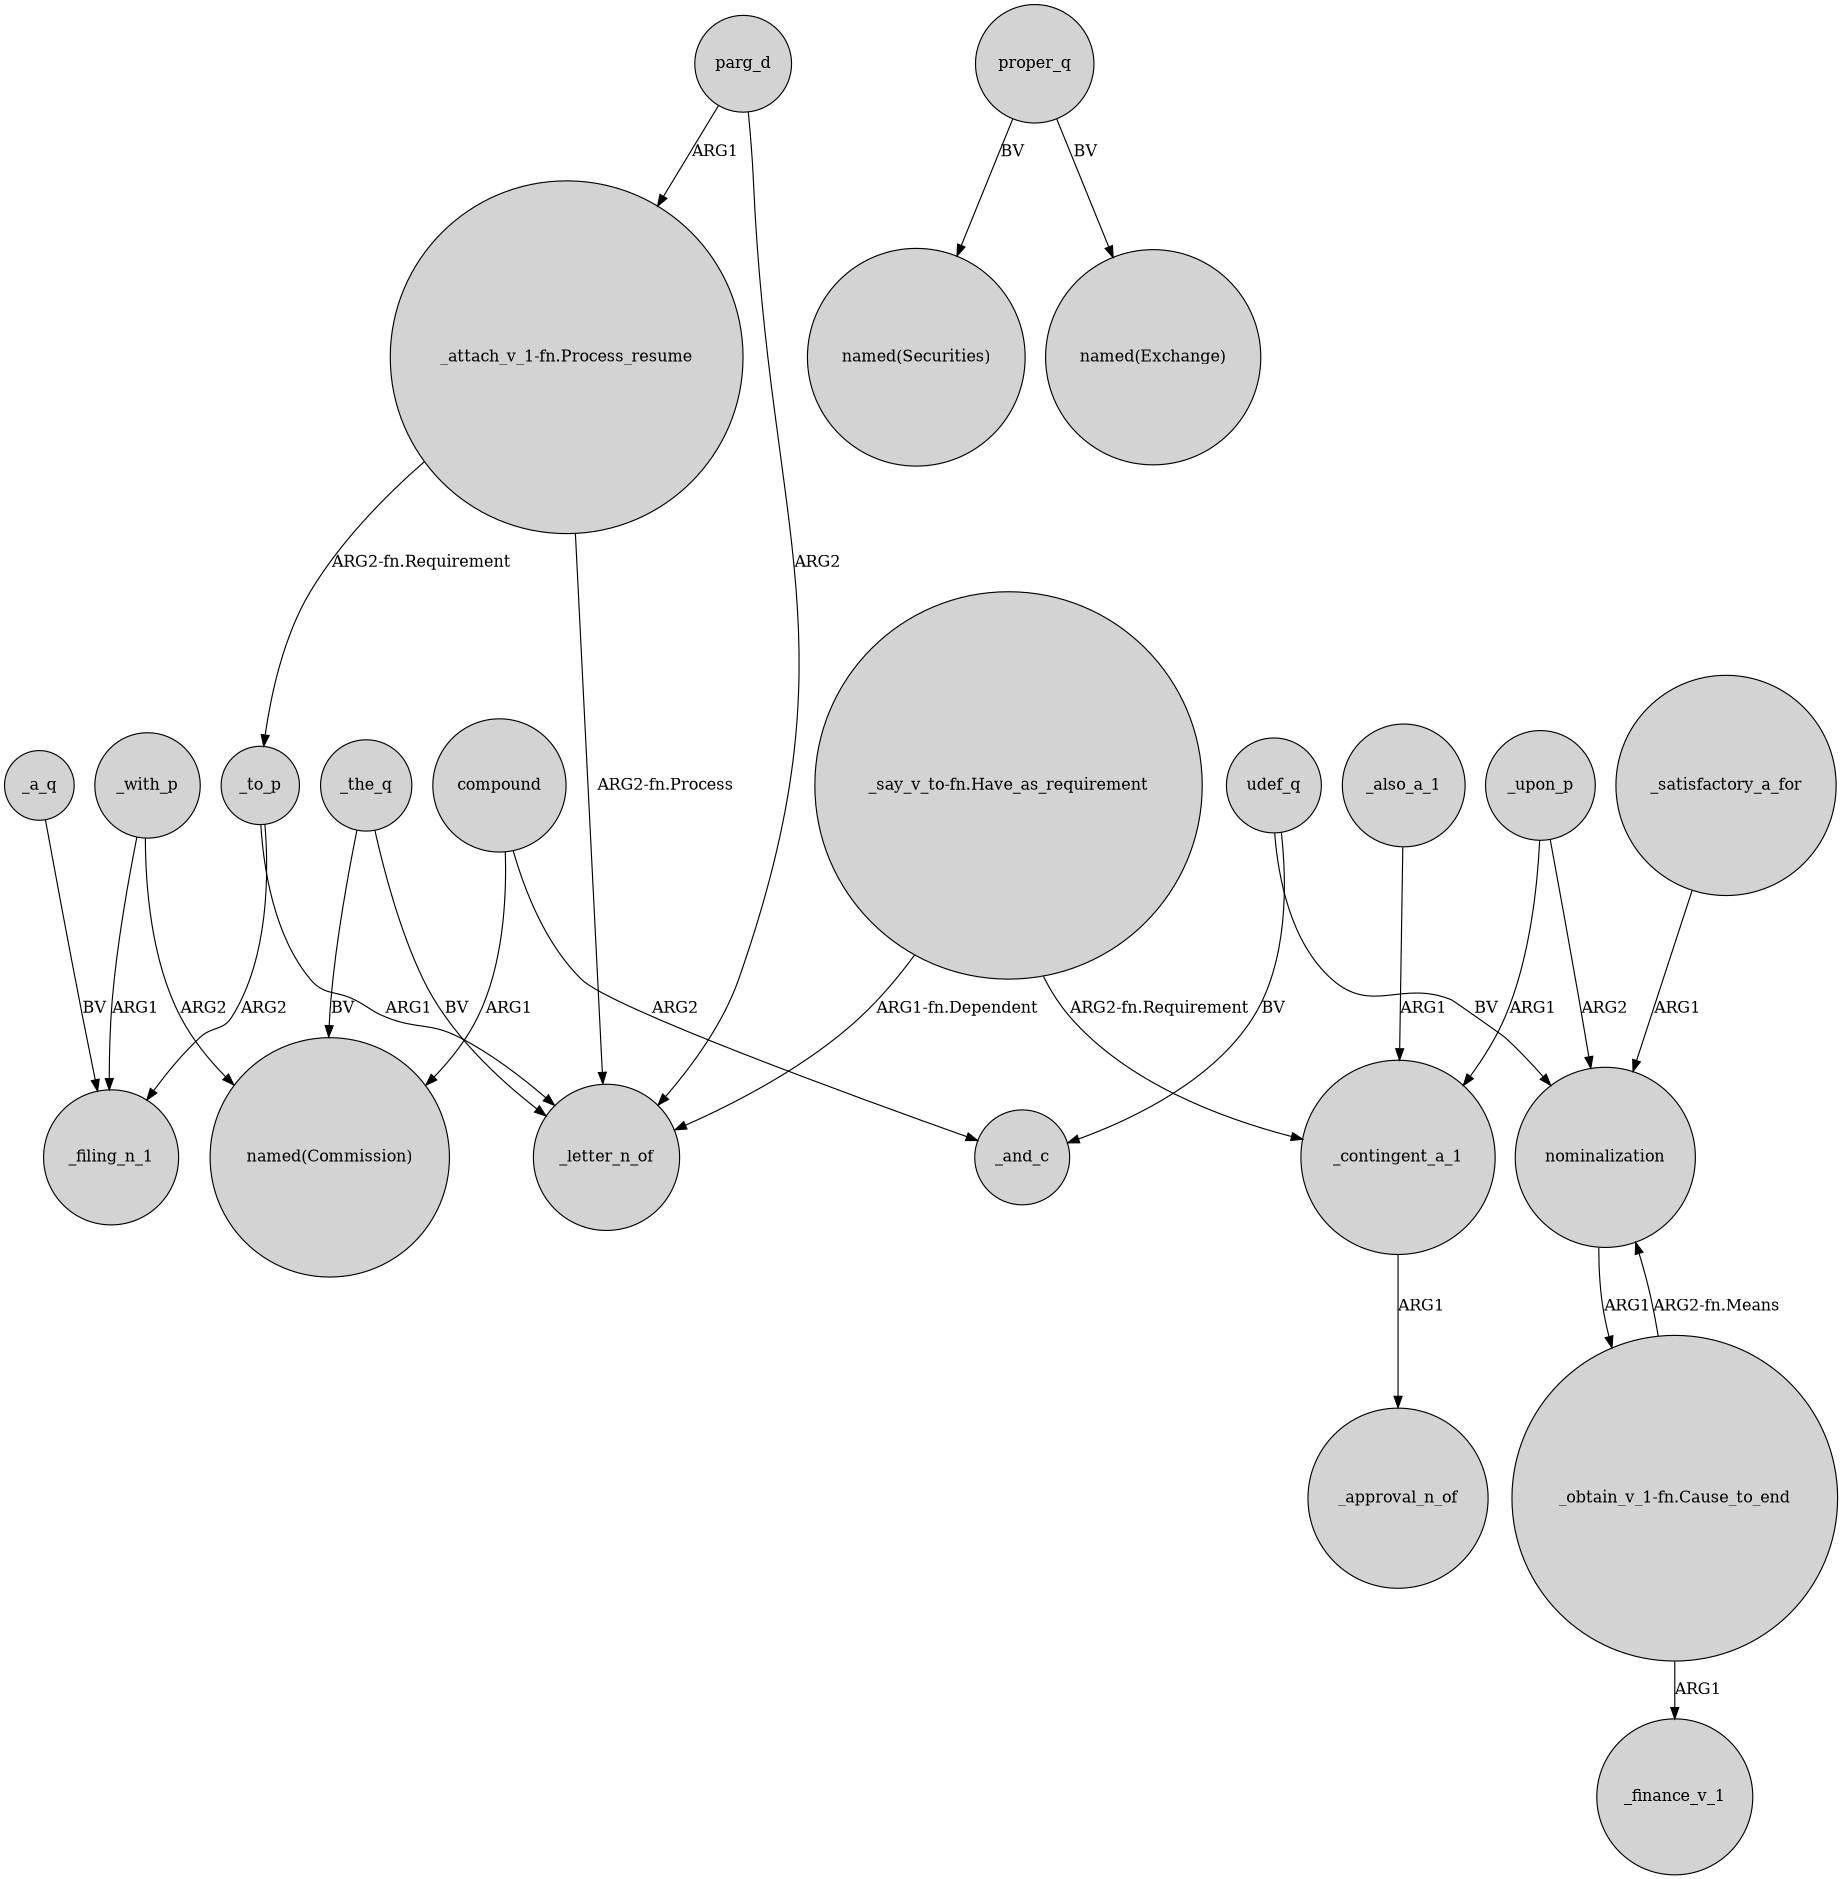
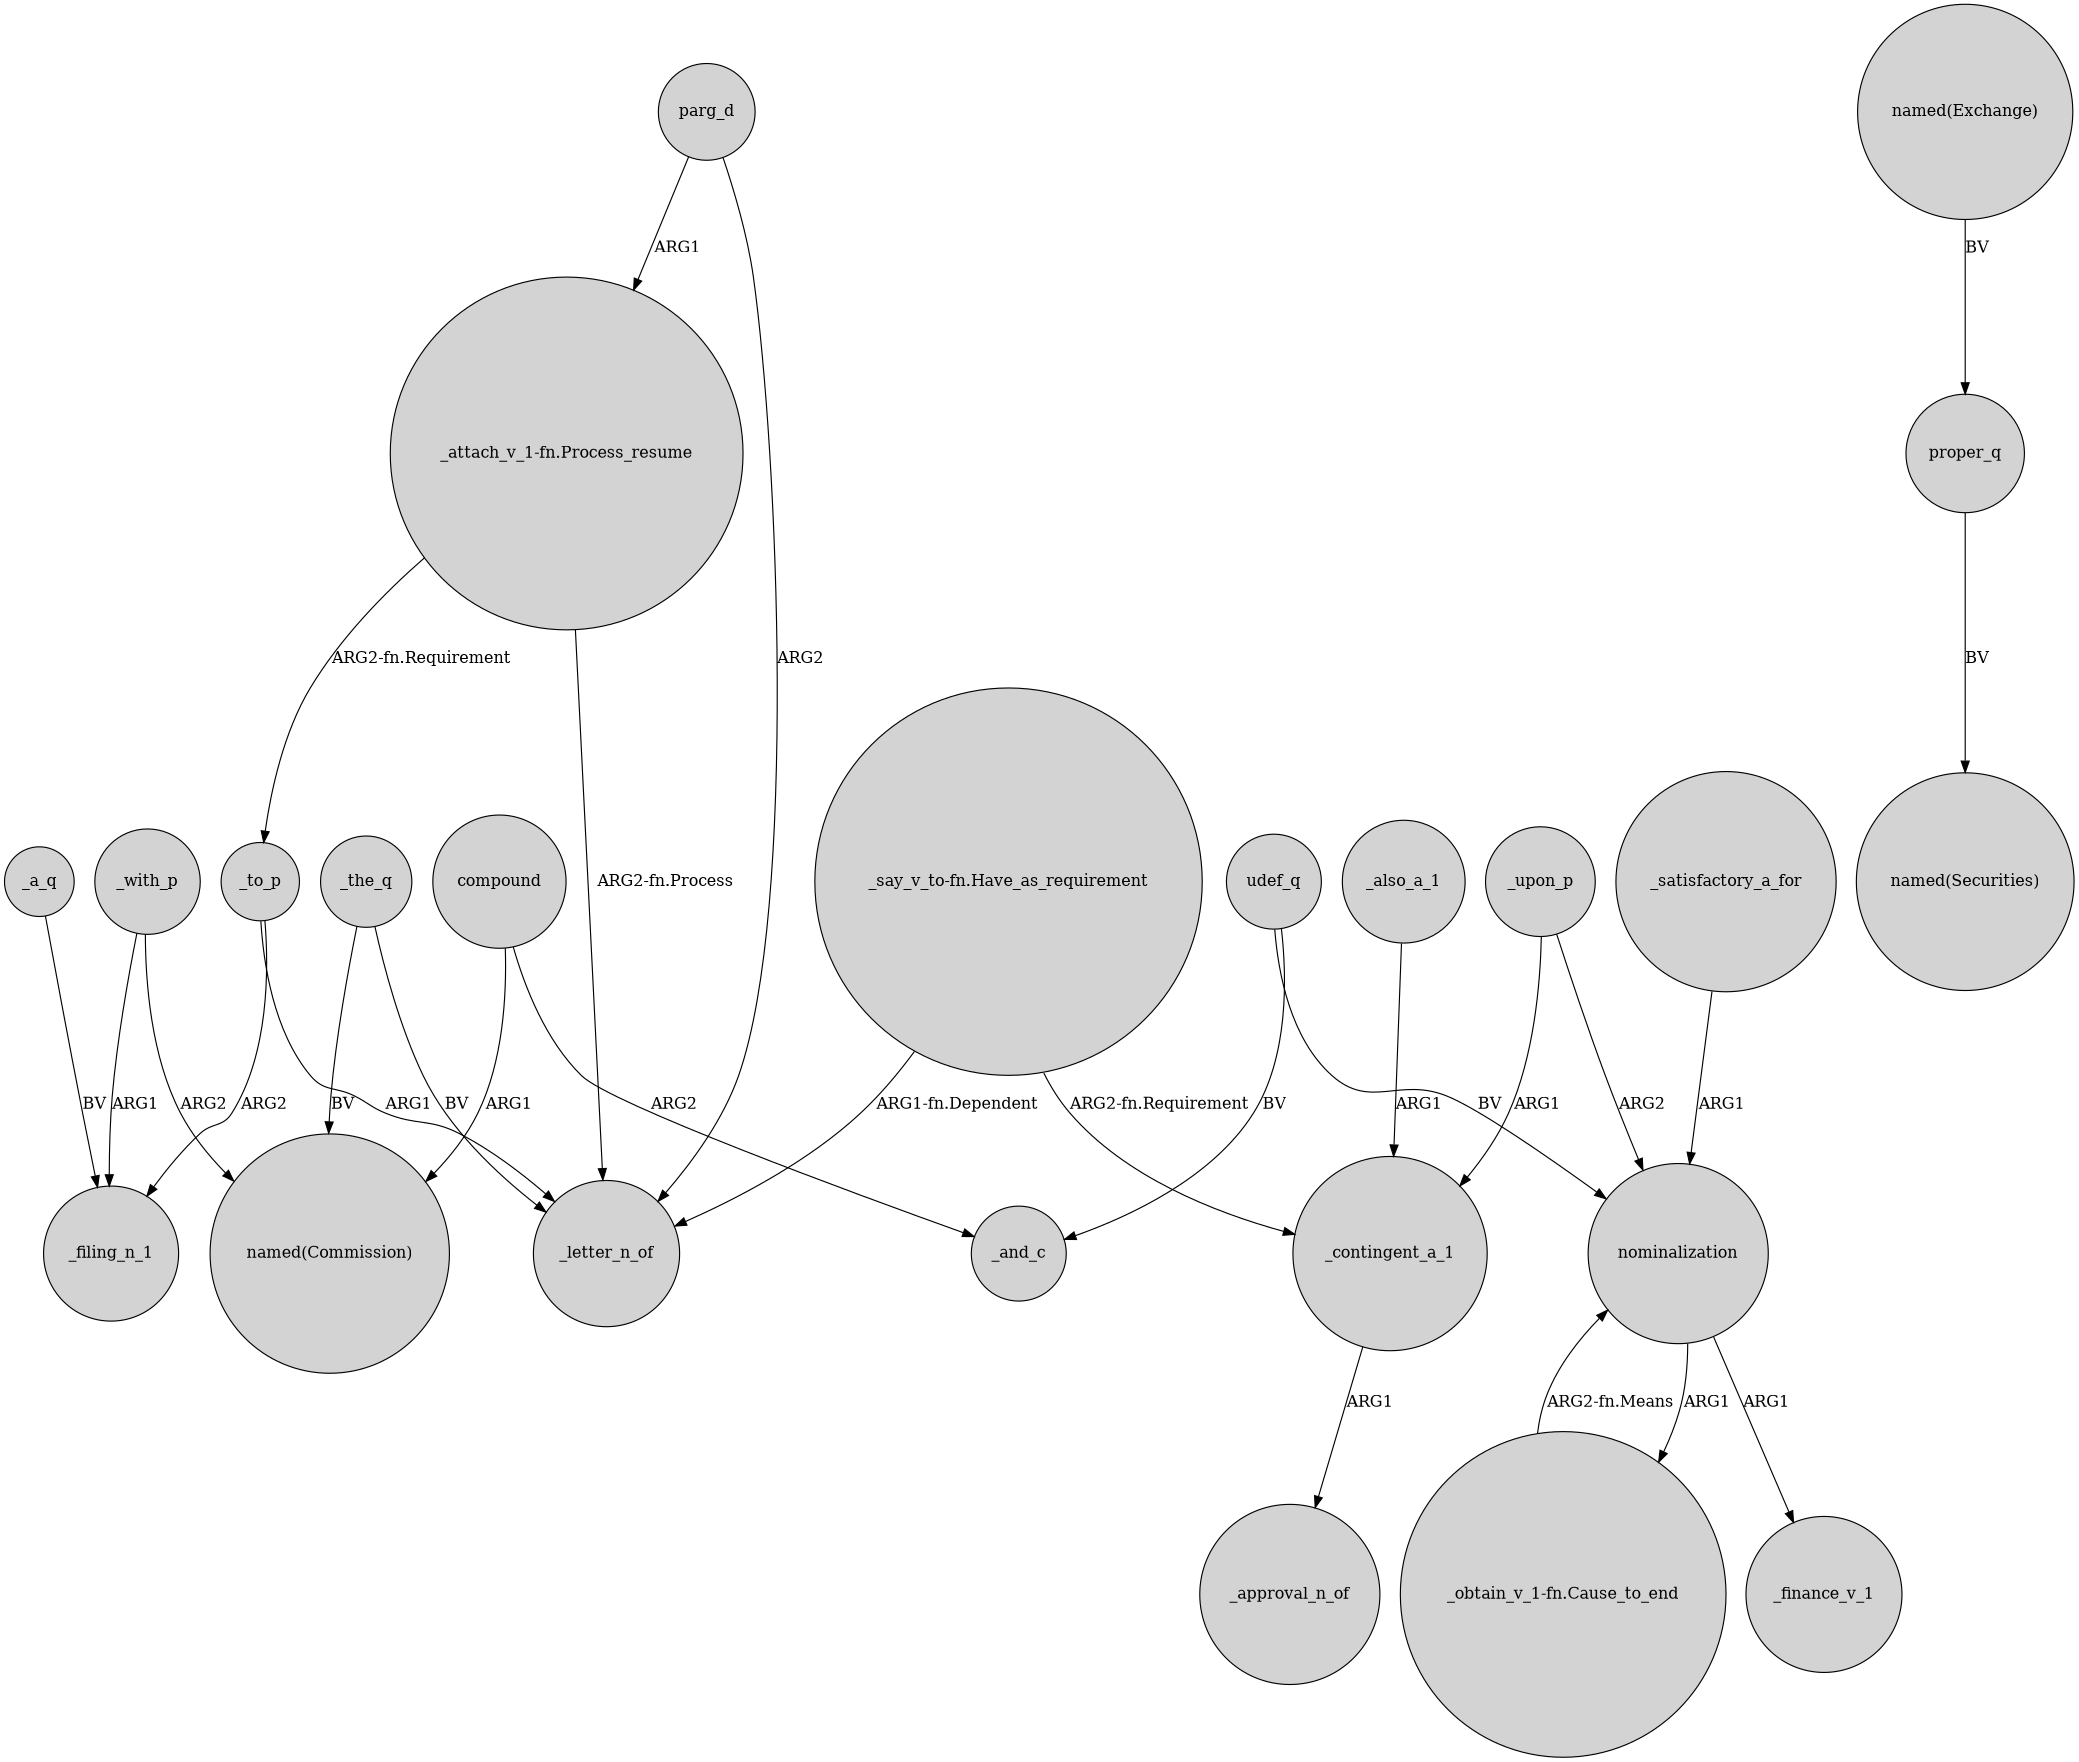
(1083, 183) -> (1965, 301)
(1675, 1684) -> (1751, 1425)
